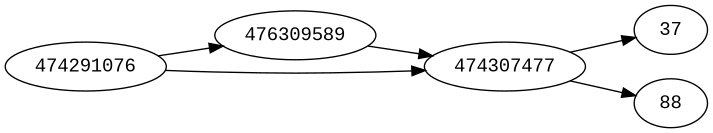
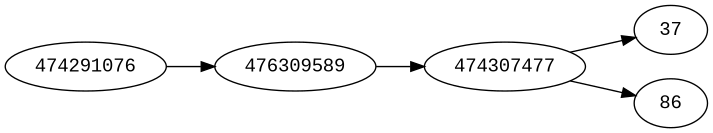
(289, 73) -> none
(671, 103) -> (671, 103)
